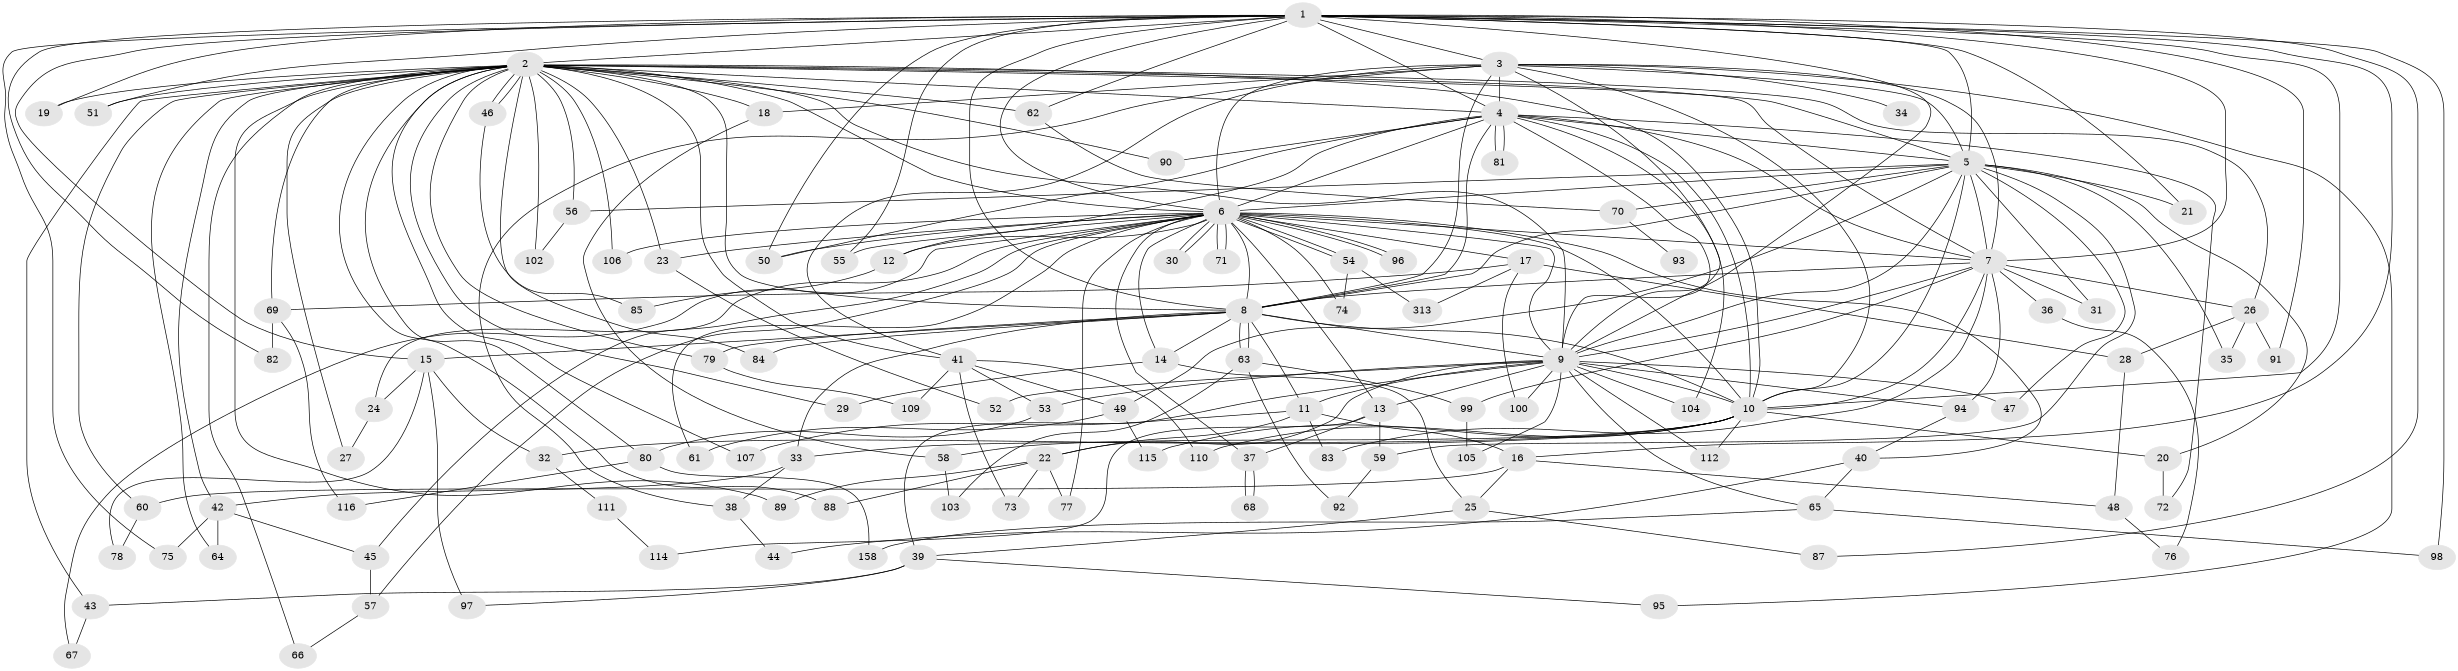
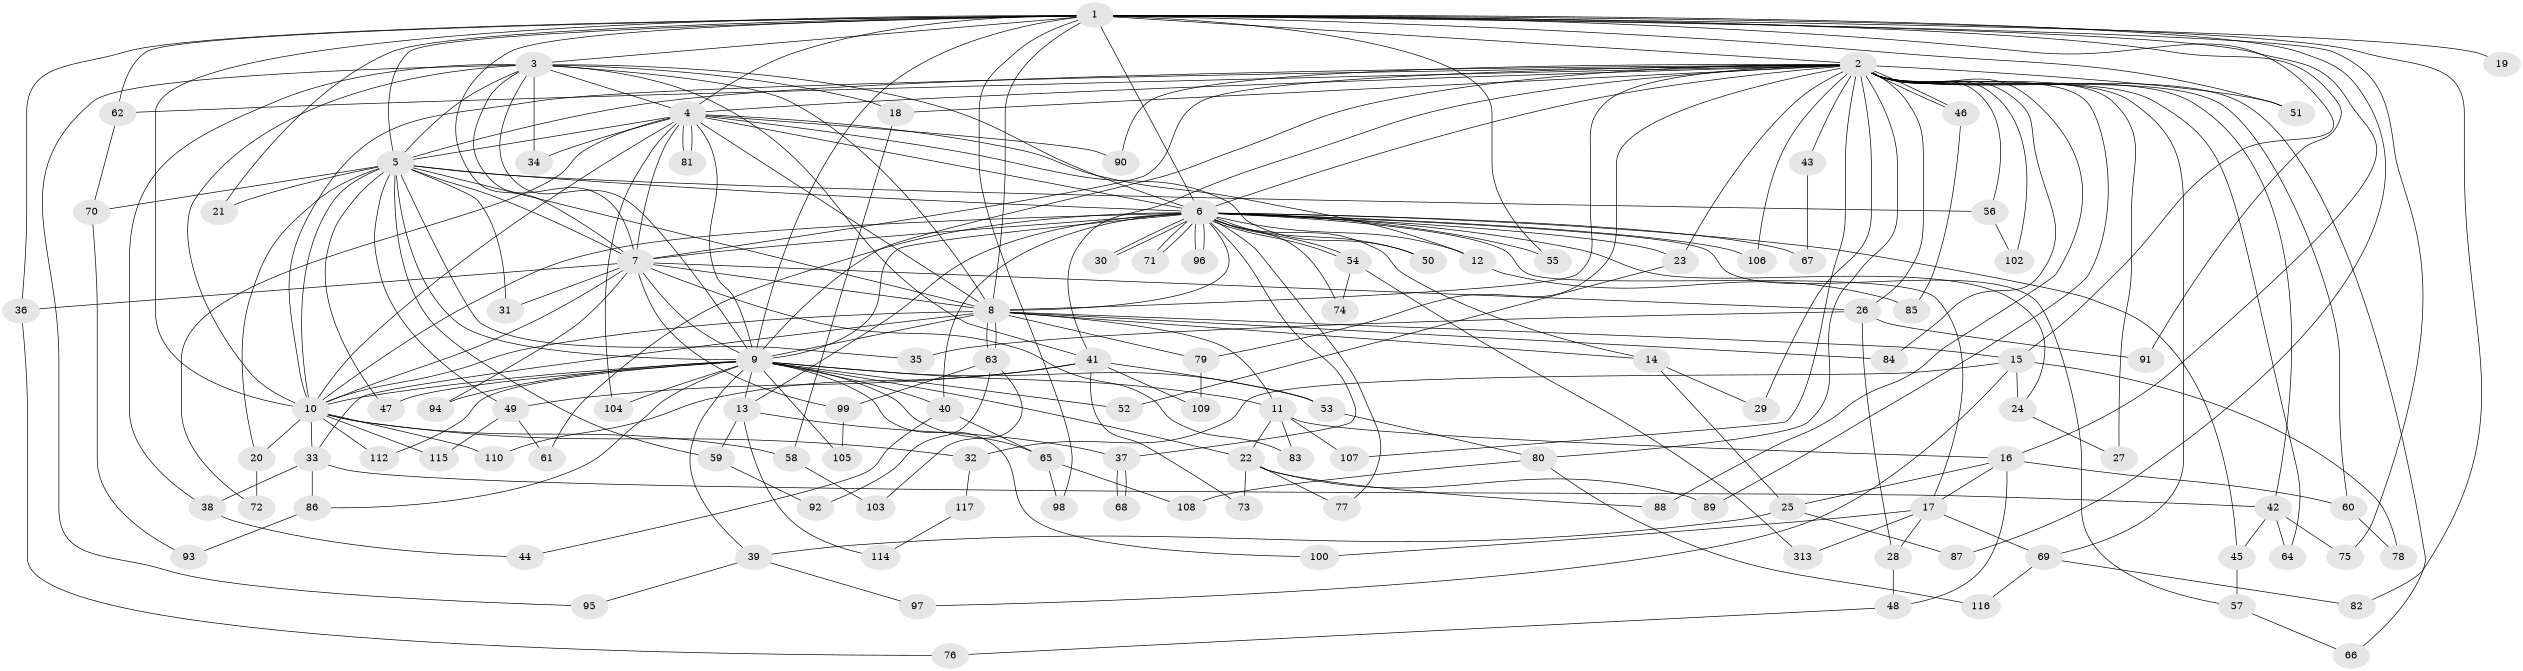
(948, 45) -> (128, 51)
(281, 77) -> none
none -> (594, 140)
(1927, 427) -> (883, 388)
none -> (1968, 483)
none -> (312, 508)
(607, 508) -> (965, 508)
(868, 557) -> (1187, 508)
(508, 592) -> none
